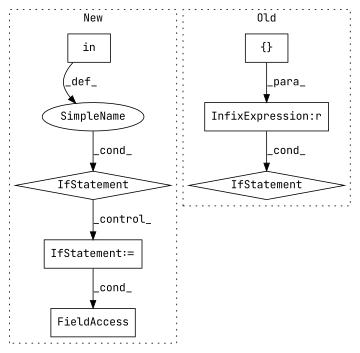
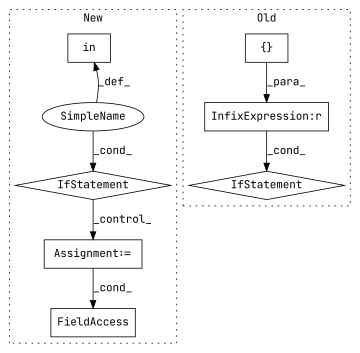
(64, 80) -> (98, 86)
(93, 254) -> (93, 254)
